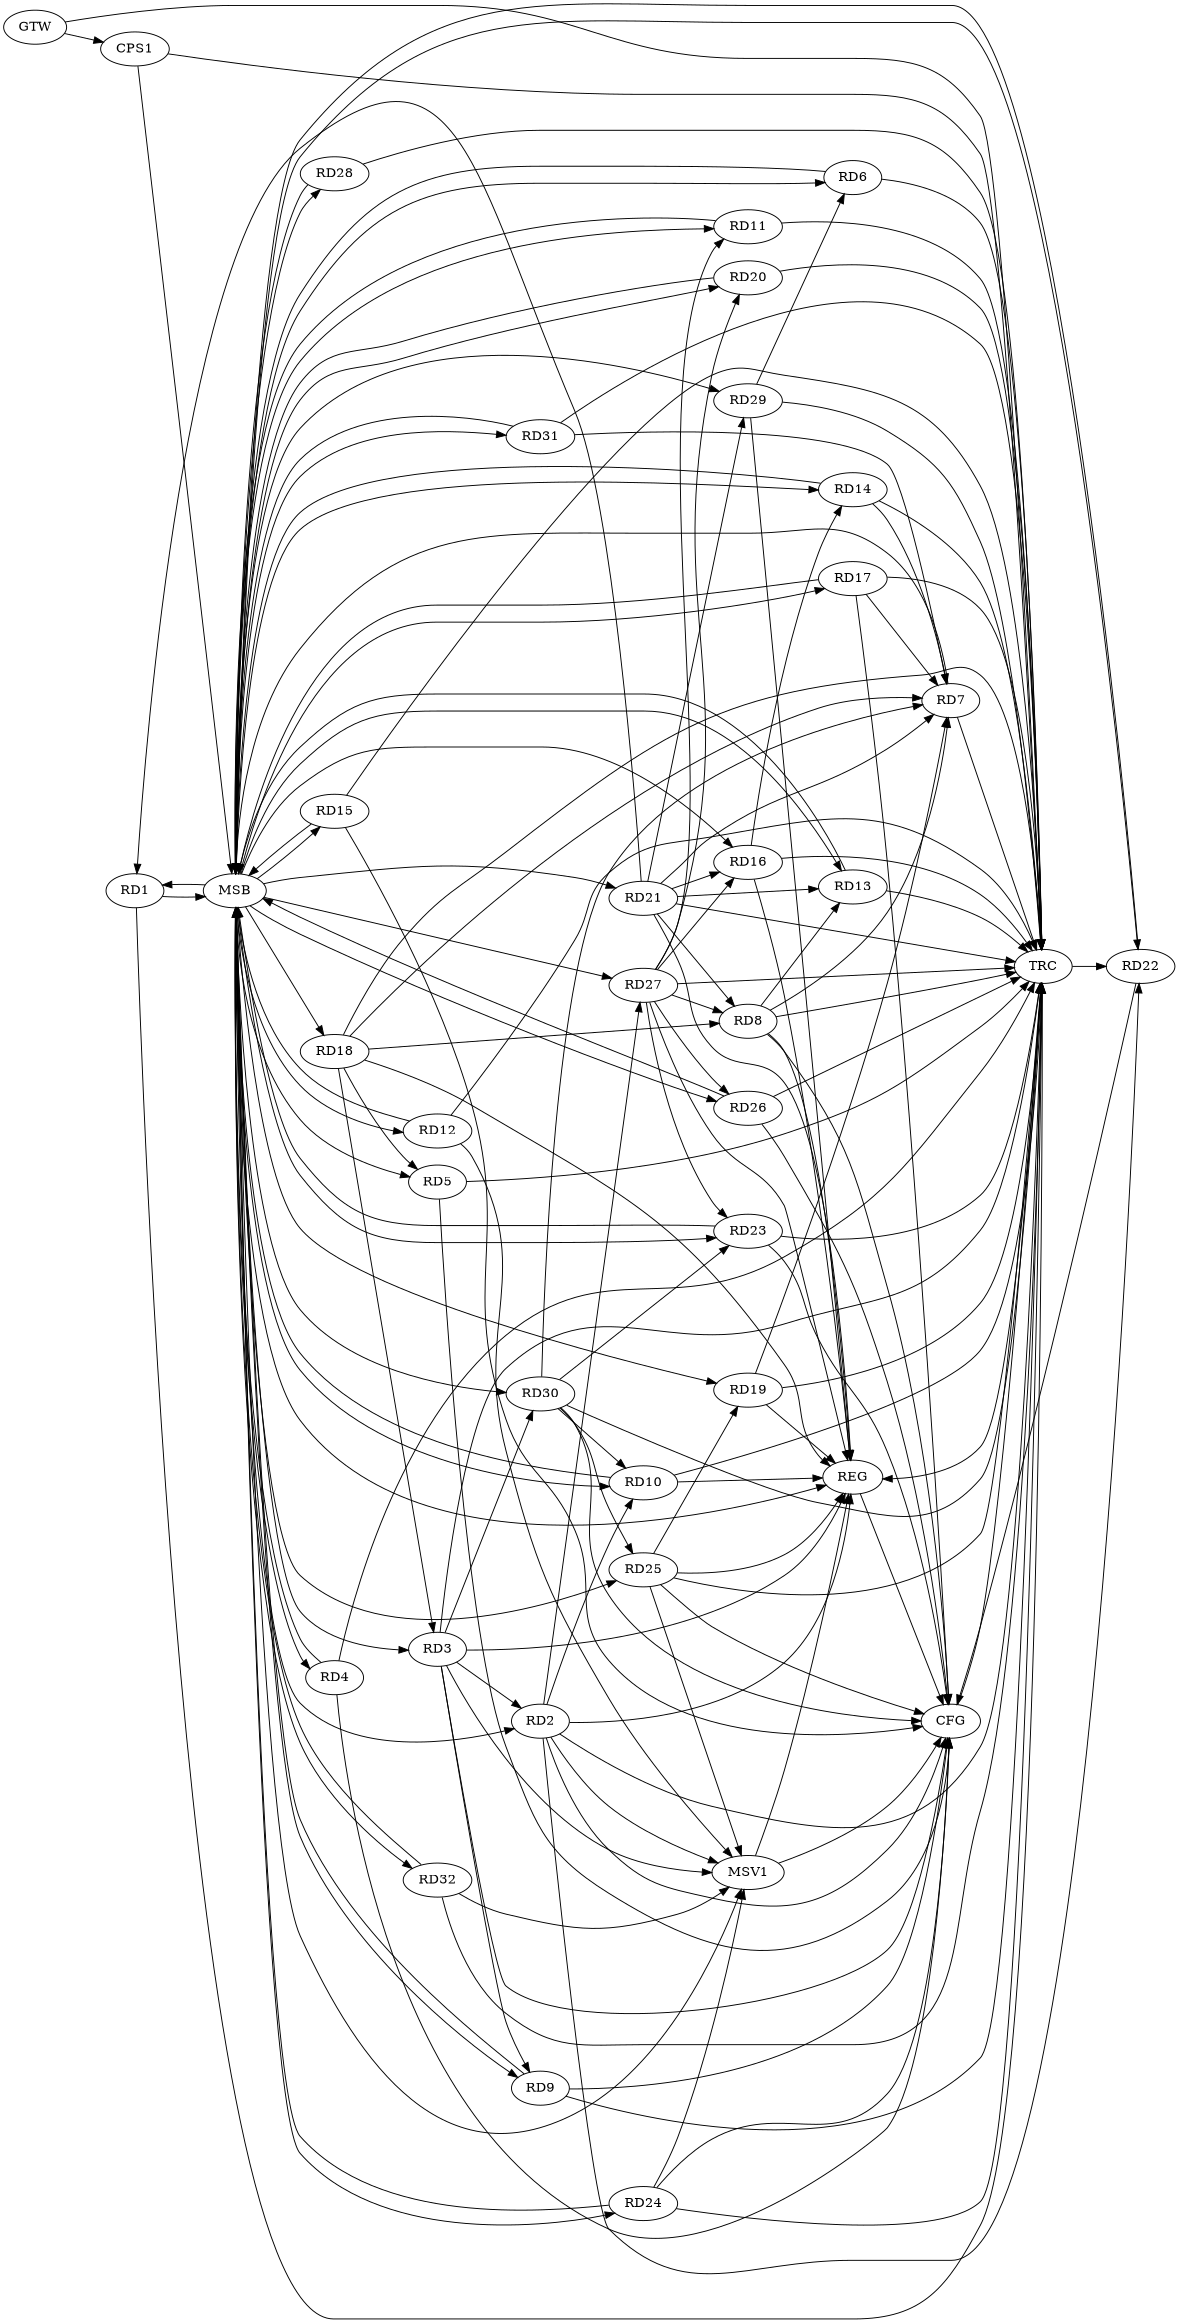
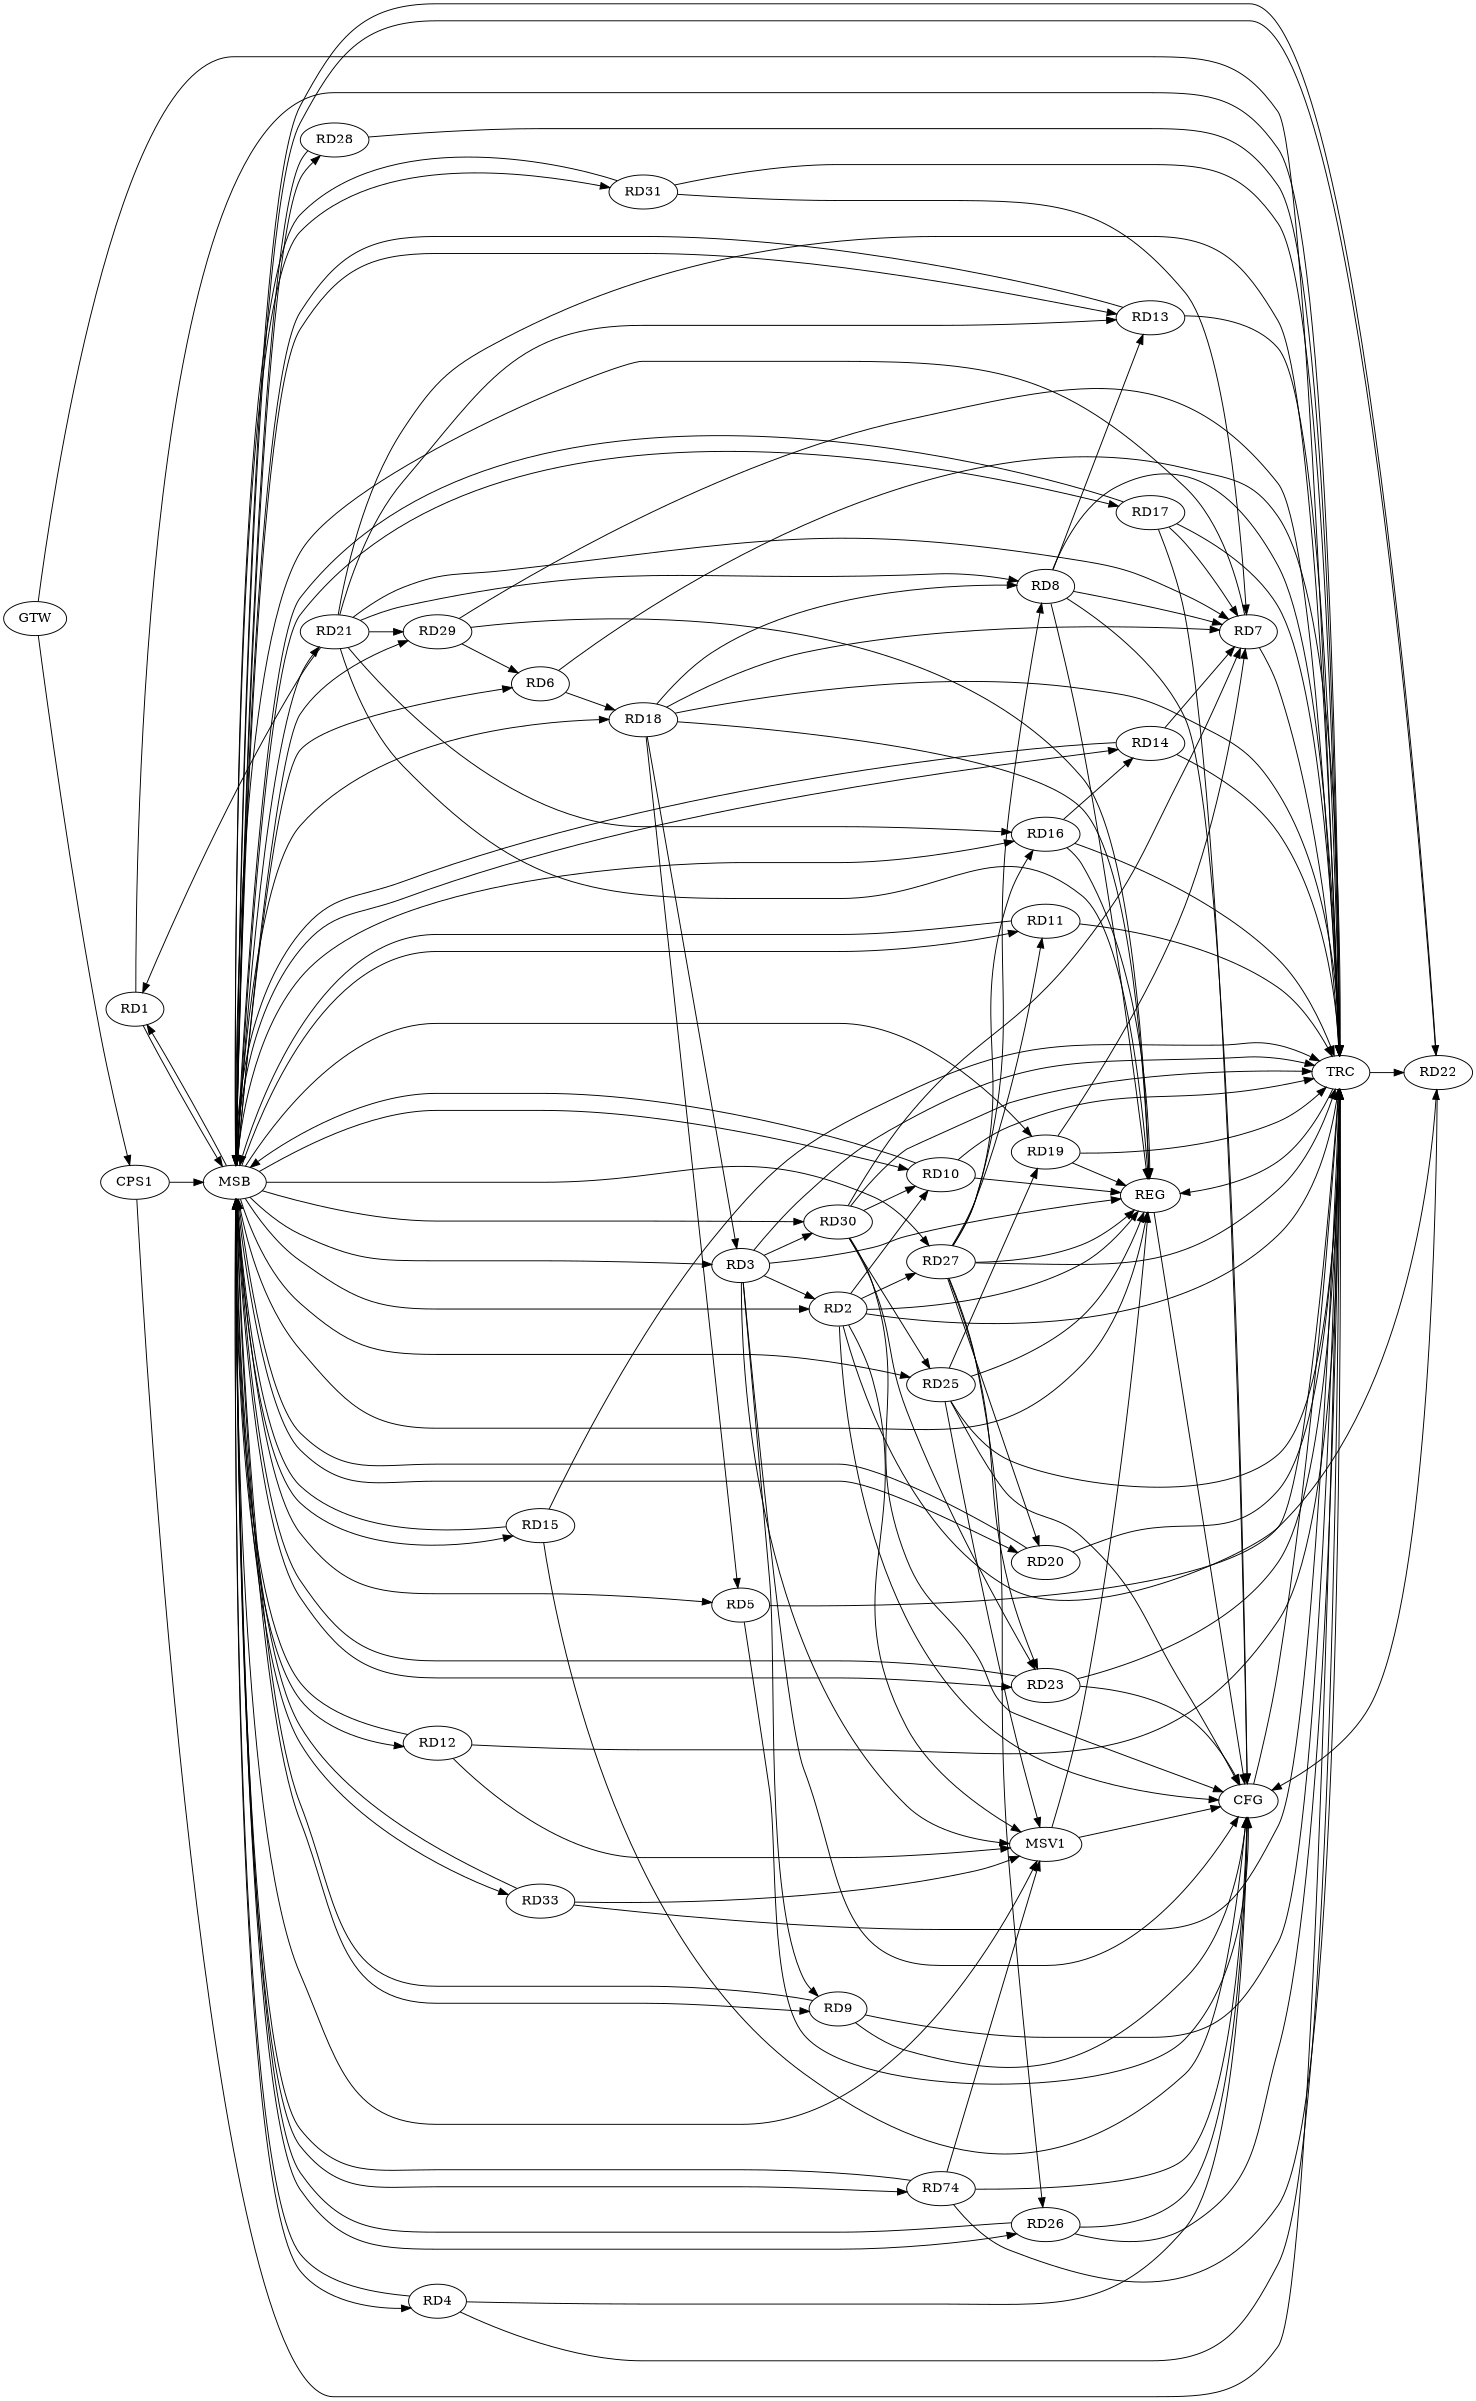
(299, 296) -> (586, 700)
(438, 1880) -> (540, 1901)
(643, 2204) -> (941, 2189)
